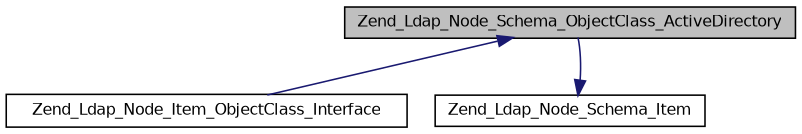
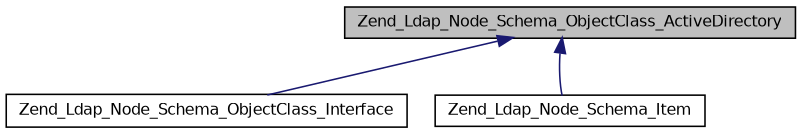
(580, 59) -> (560, 75)
(207, 111) -> (207, 111)
